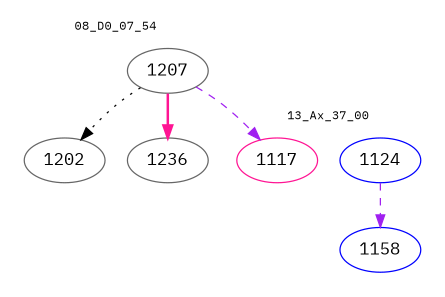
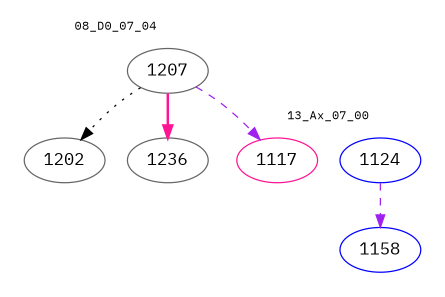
(116, 27) -> (116, 27)
(329, 116) -> (329, 116)
